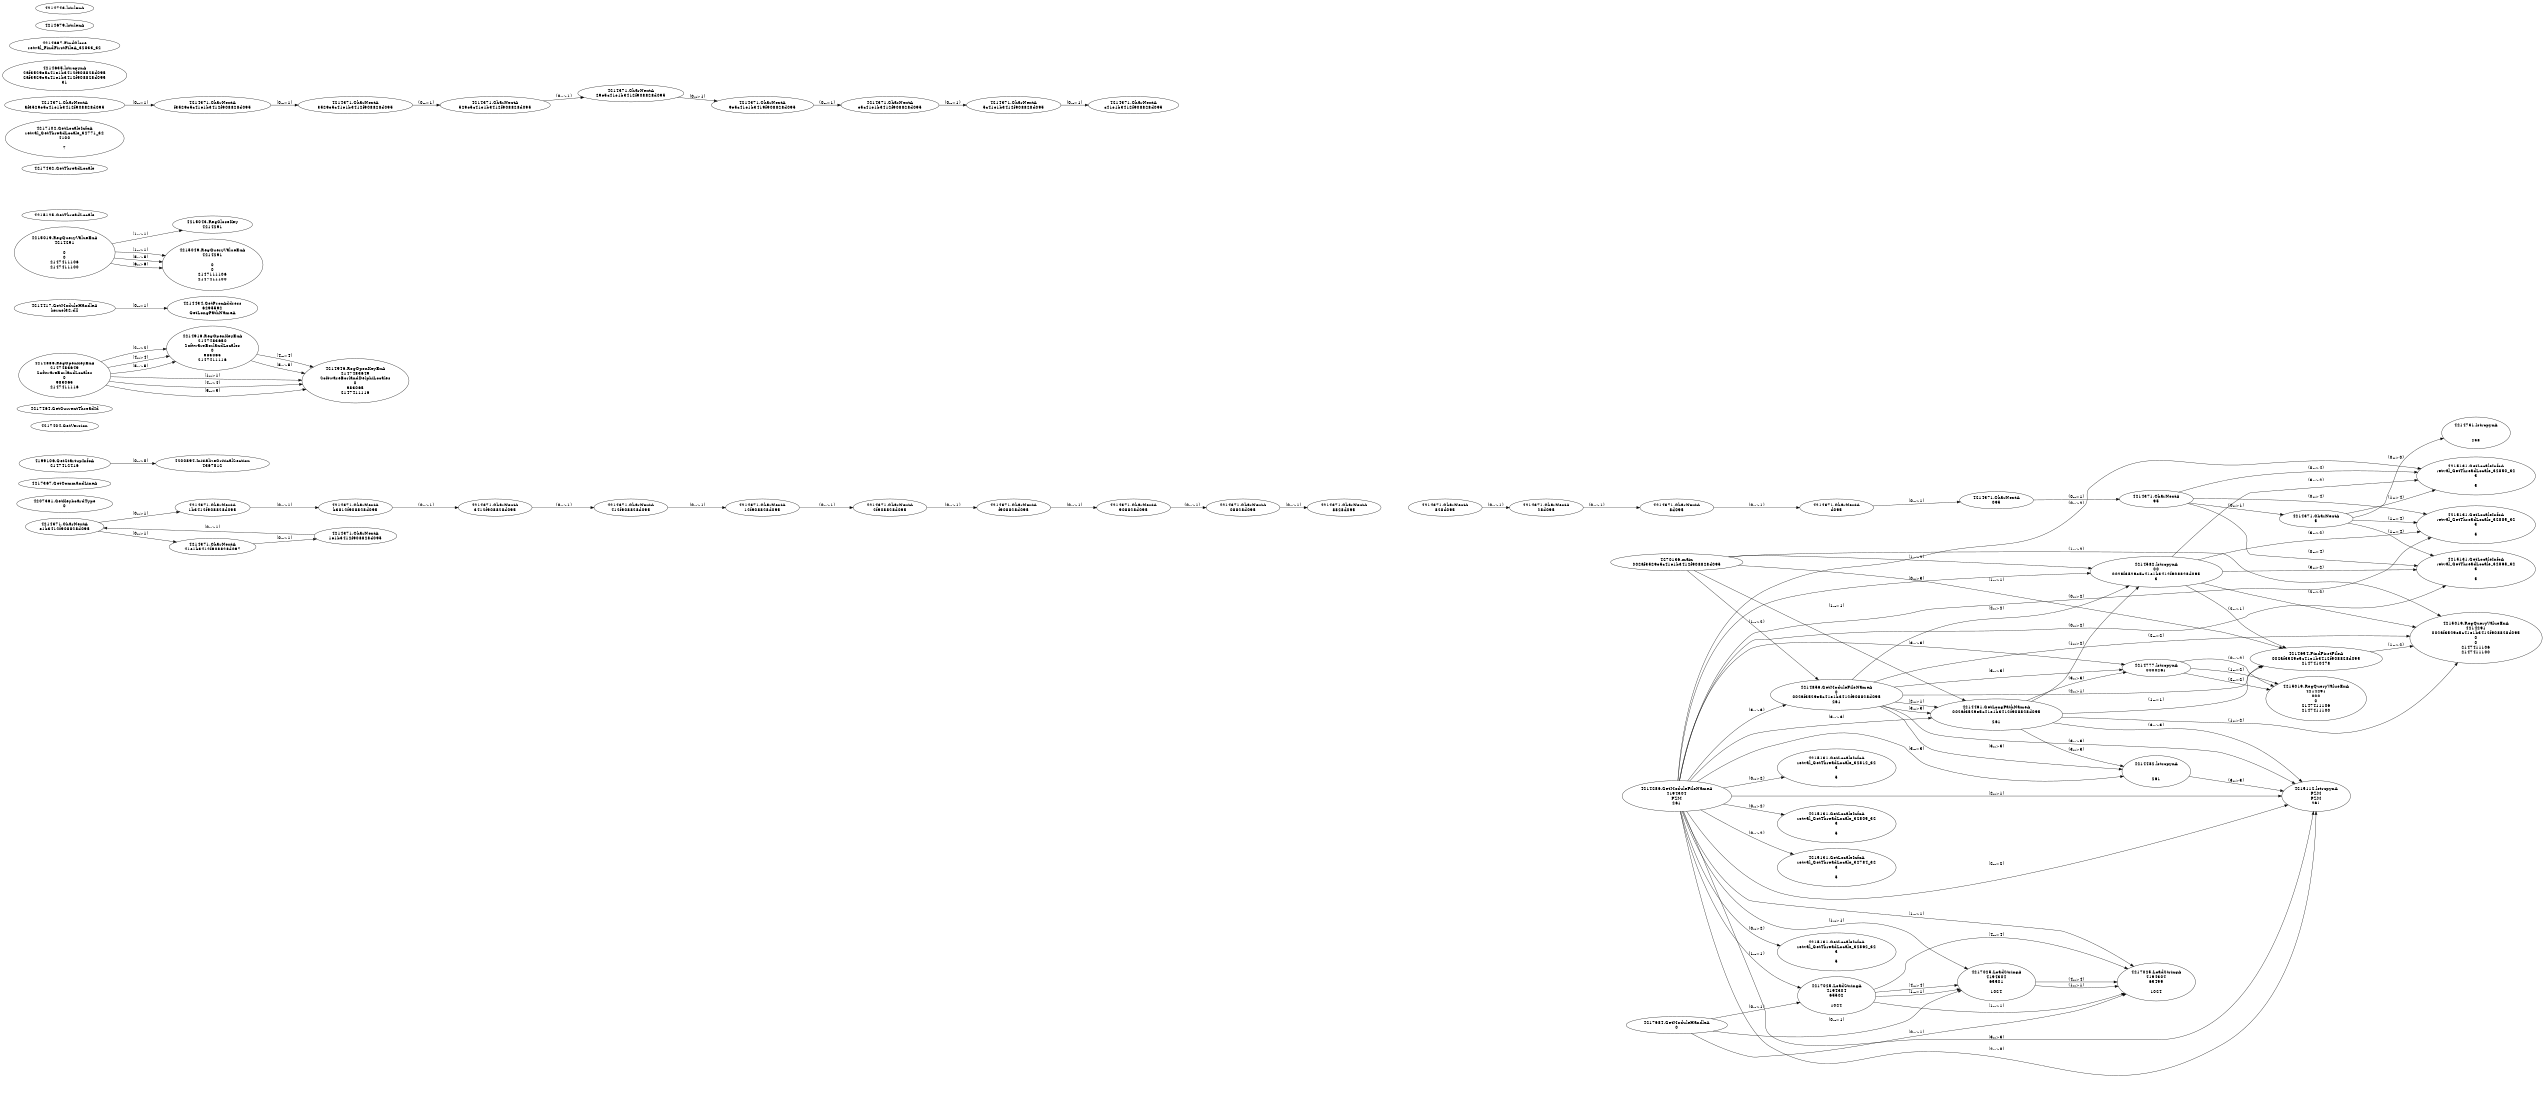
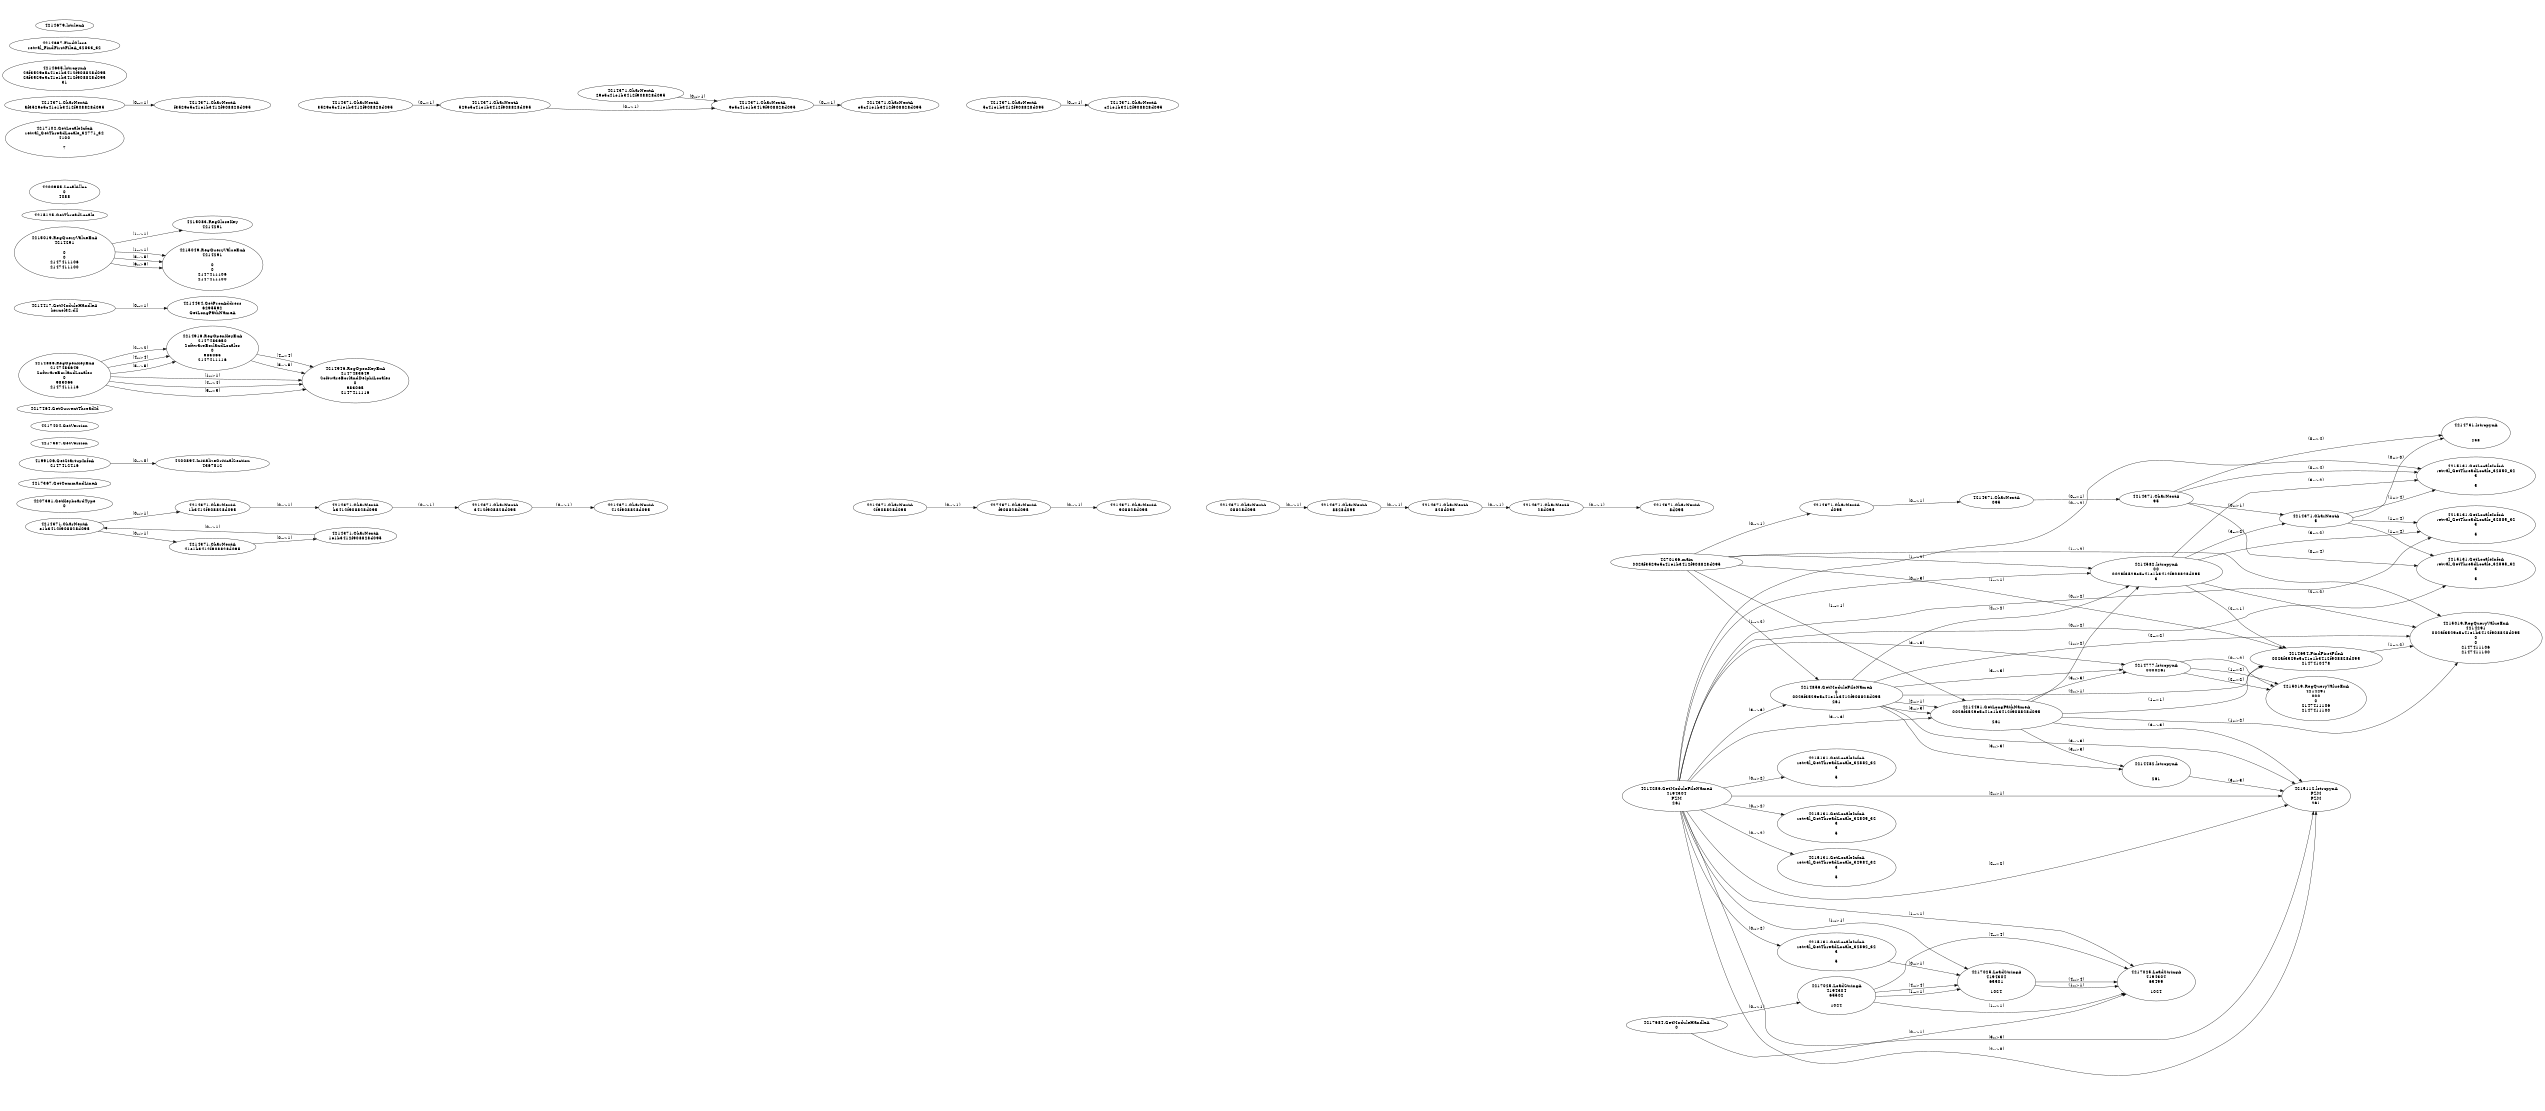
(65, 8) -> none
(562, 99) -> (629, 111)
(283, 105) -> none
(951, 105) -> none
(65, 169) -> none
none -> (65, 192)
(213, 225) -> (213, 225)
(213, 265) -> (213, 265)
none -> (65, 443)
(2309, 501) -> (2304, 453)
(355, 508) -> (355, 508)
(762, 508) -> none
(1014, 508) -> (1014, 508)
(1187, 508) -> none
none -> (1393, 508)
(1755, 508) -> (1750, 531)
(213, 547) -> (213, 547)
(2318, 570) -> (2232, 538)
(1906, 749) -> none
(1837, 768) -> (1837, 768)
(1837, 868) -> (1837, 868)
(1719, 914) -> none
(1841, 1035) -> (1922, 968)
